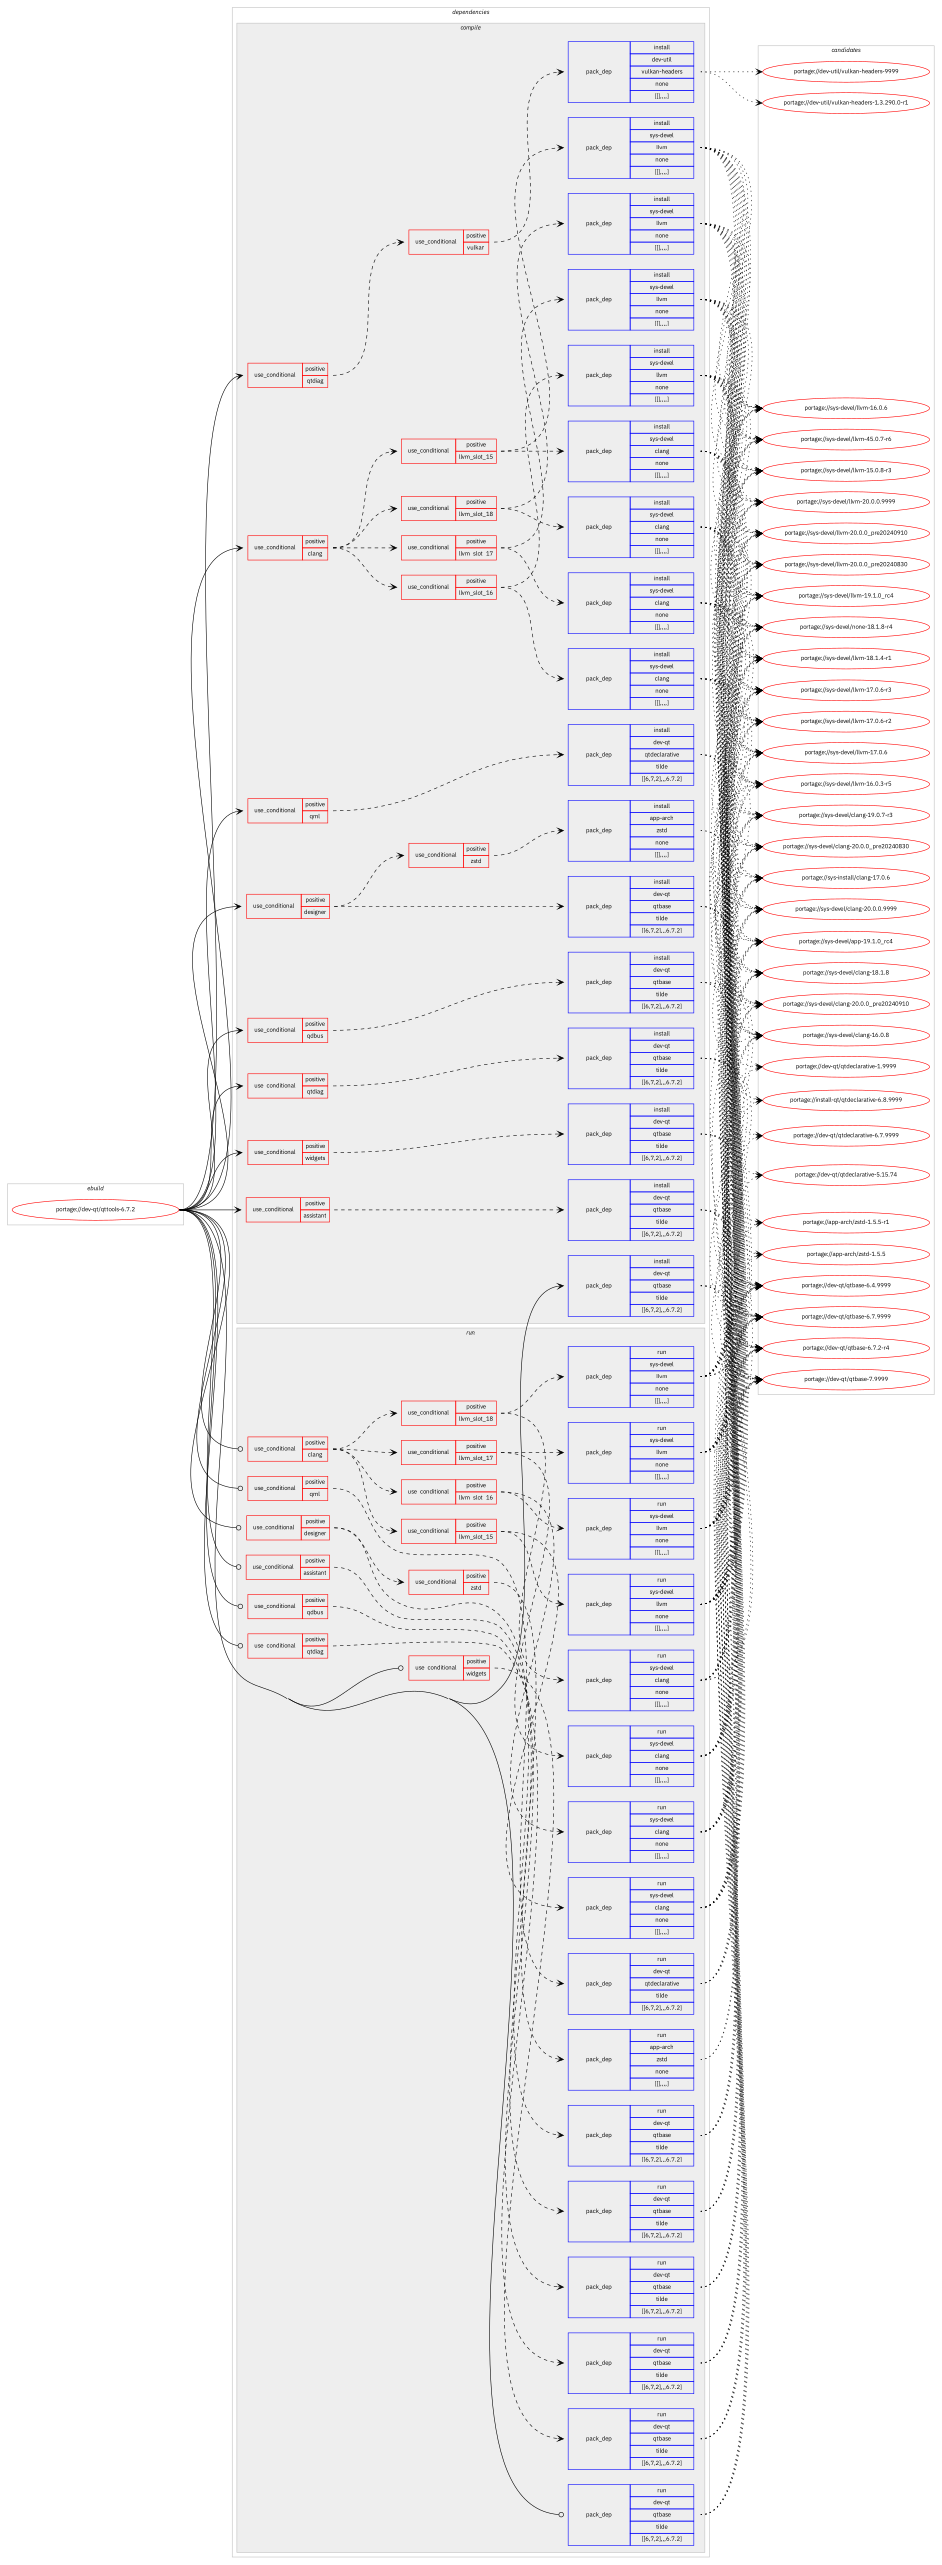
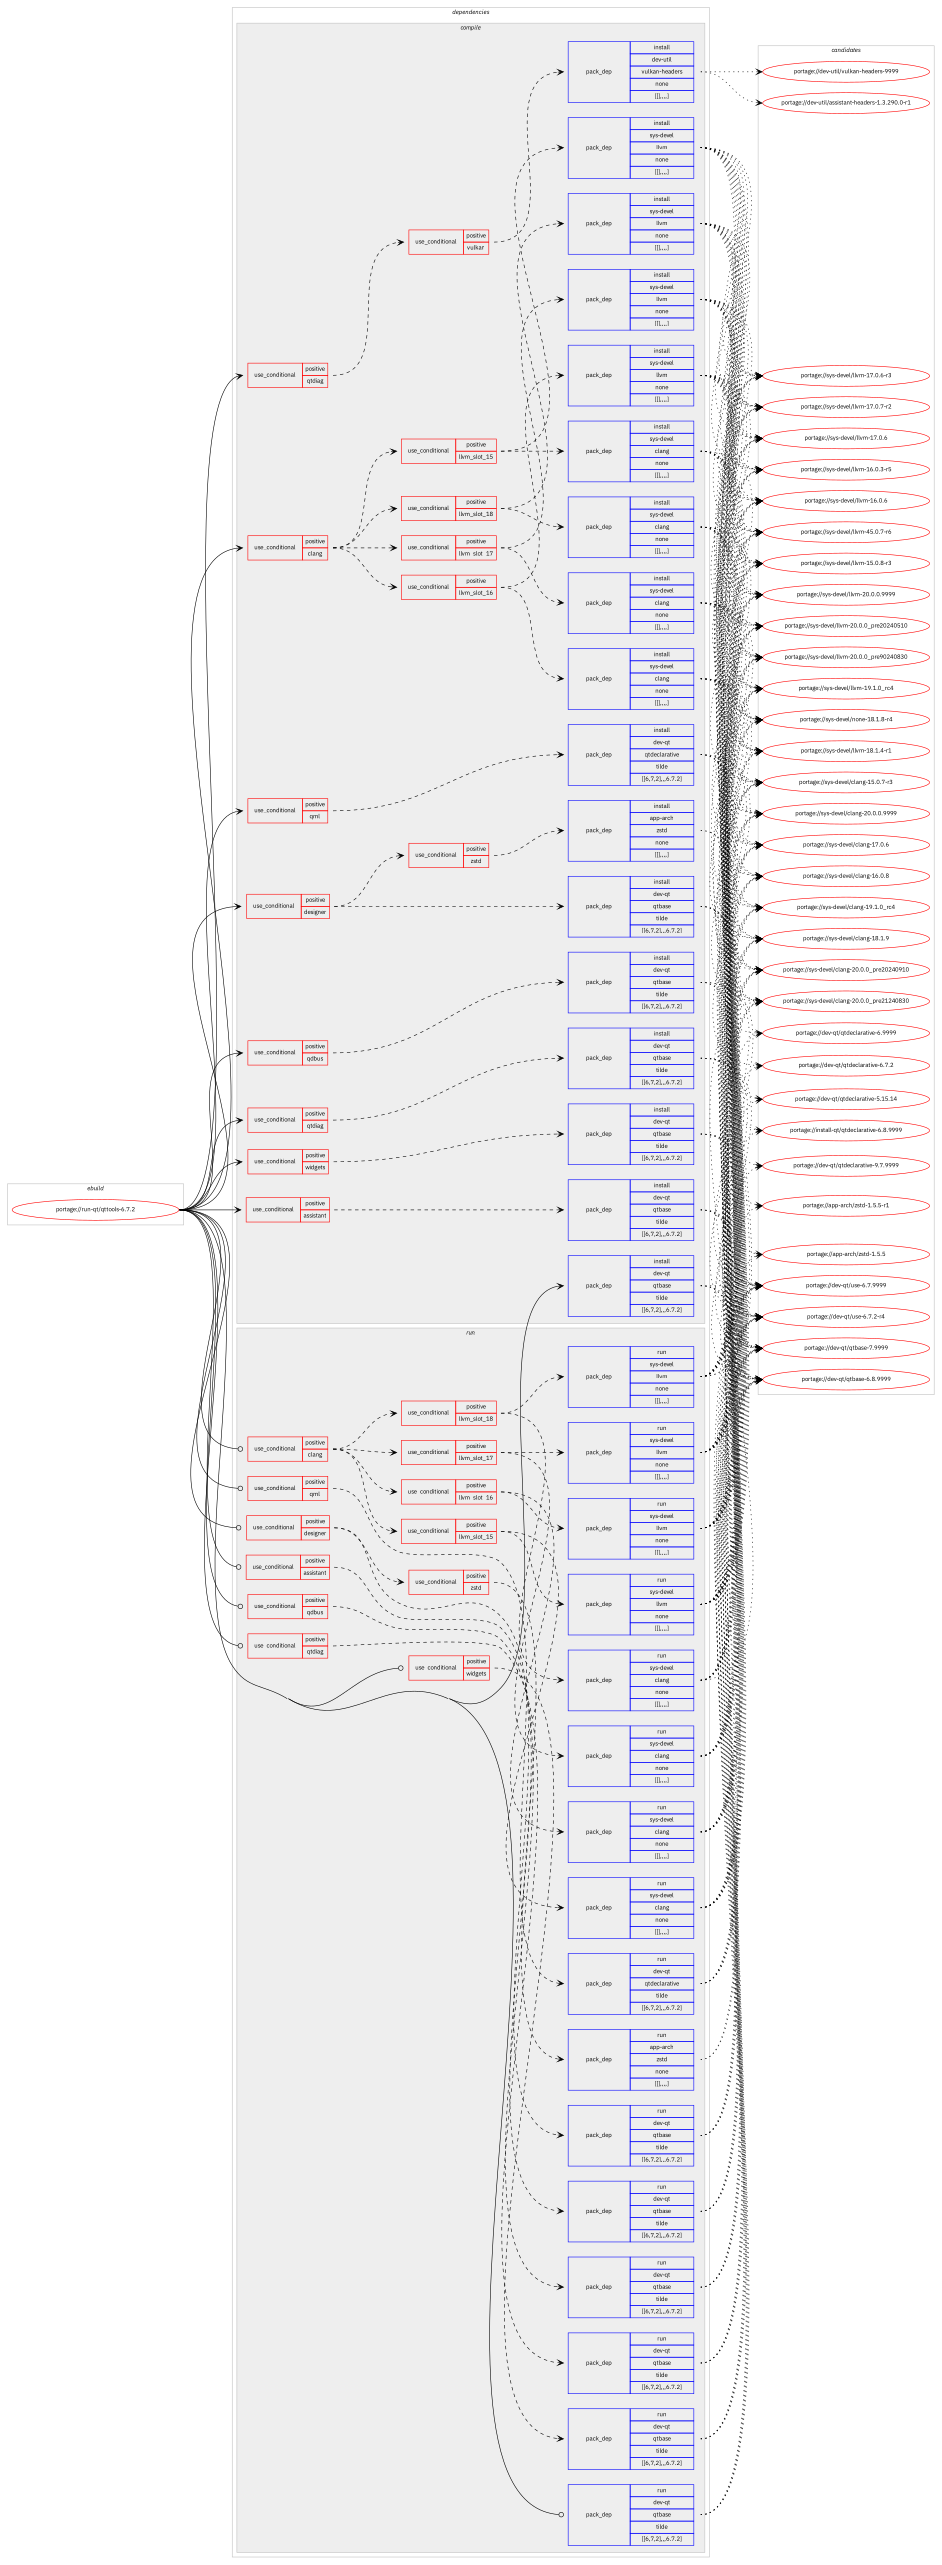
(846, 103) -> (846, 103)
(846, 533) -> (846, 626)
(846, 565) -> (846, 657)
(846, 722) -> (846, 407)
(846, 815) -> (846, 782)
(846, 847) -> (846, 1001)
(846, 878) -> (846, 845)
(846, 942) -> (846, 908)
(846, 973) -> (846, 939)
none -> (846, 1066)
(846, 1067) -> (846, 1033)
(846, 1136) -> (846, 1166)
(846, 1175) -> (846, 1099)
(96, 1210) -> (96, 1210)
(846, 1286) -> (846, 1380)
(846, 1317) -> (846, 1286)
(846, 1348) -> (846, 1317)
